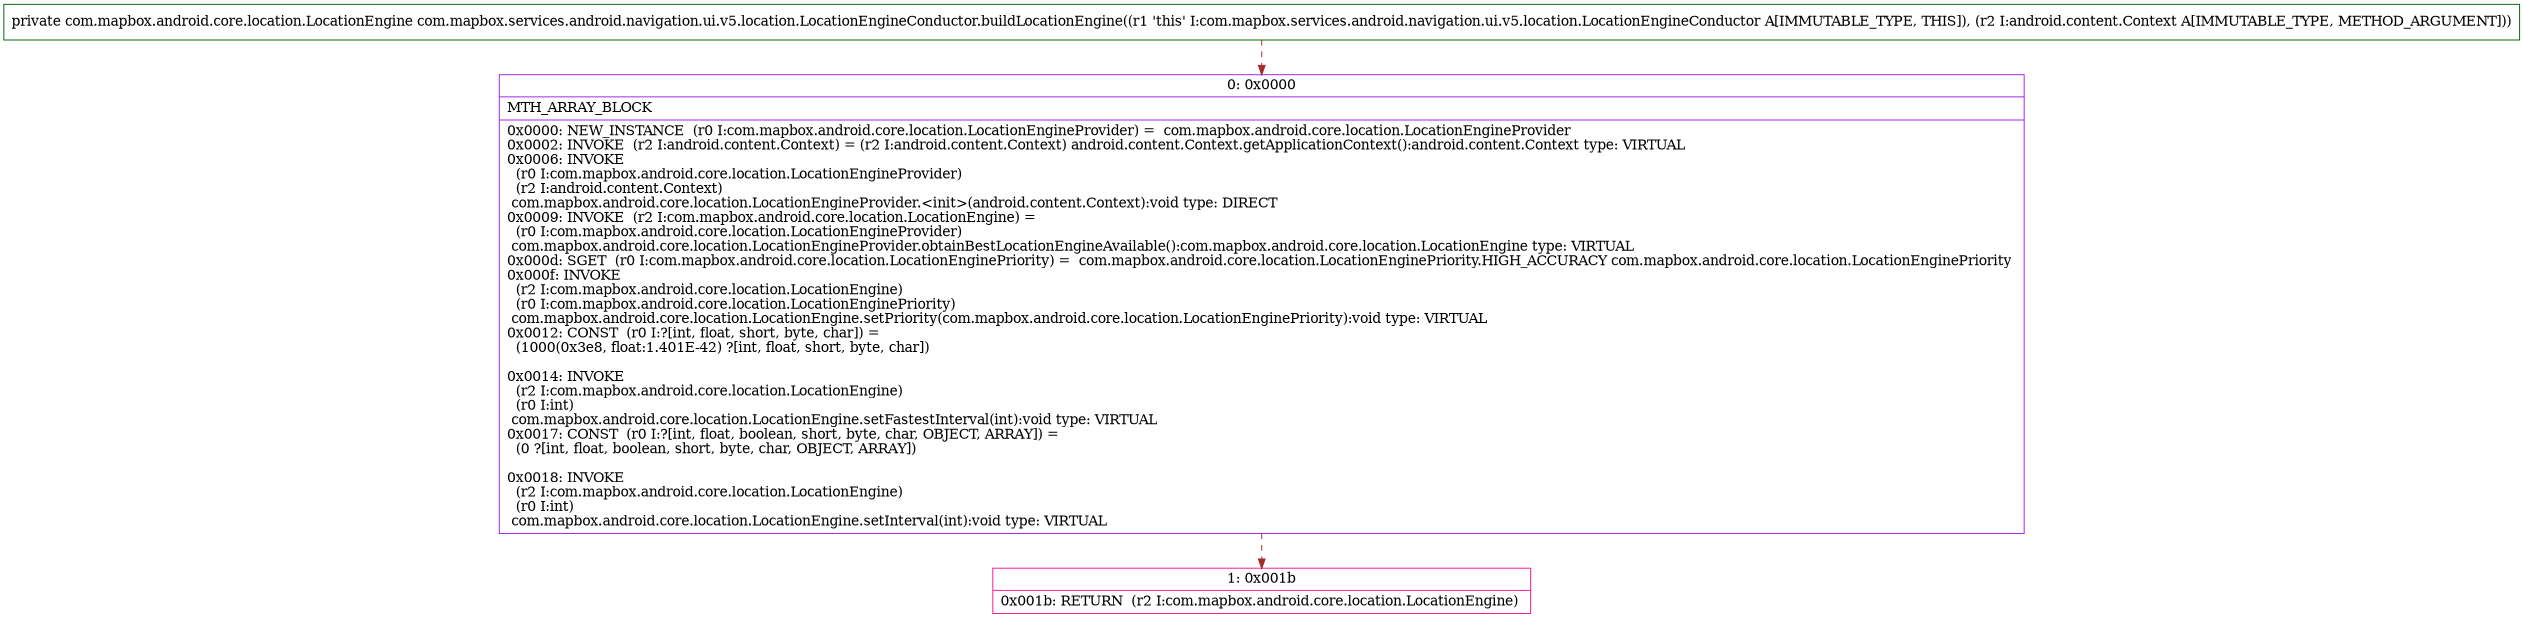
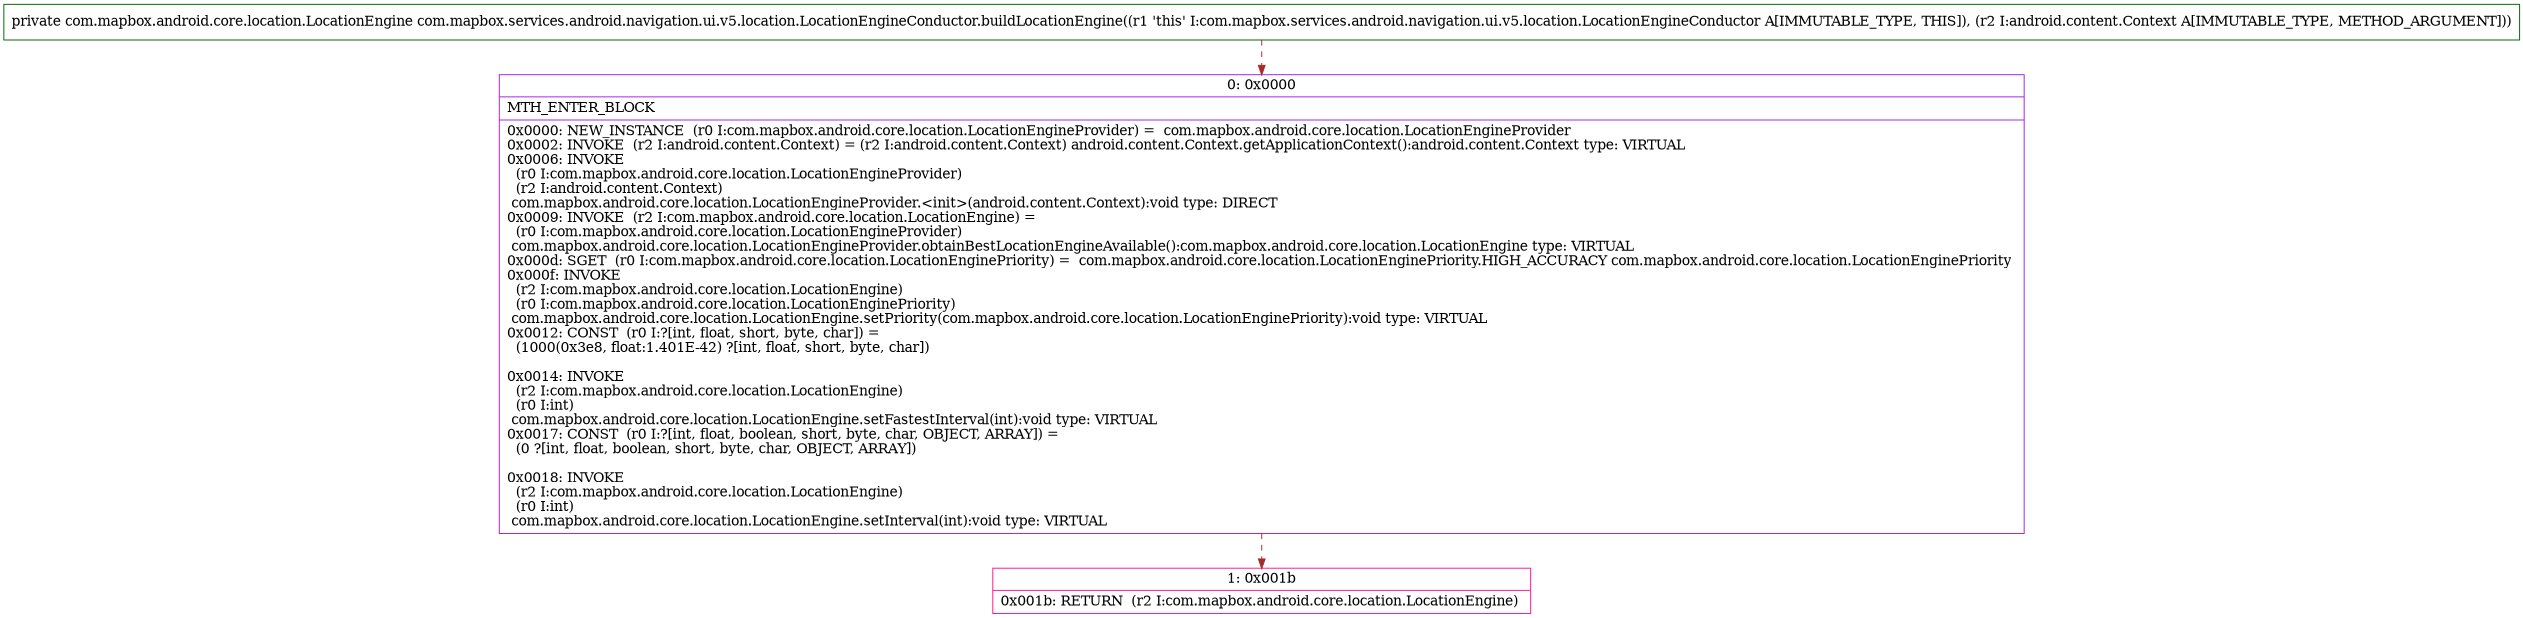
(580, 108) -> (581, 108)
